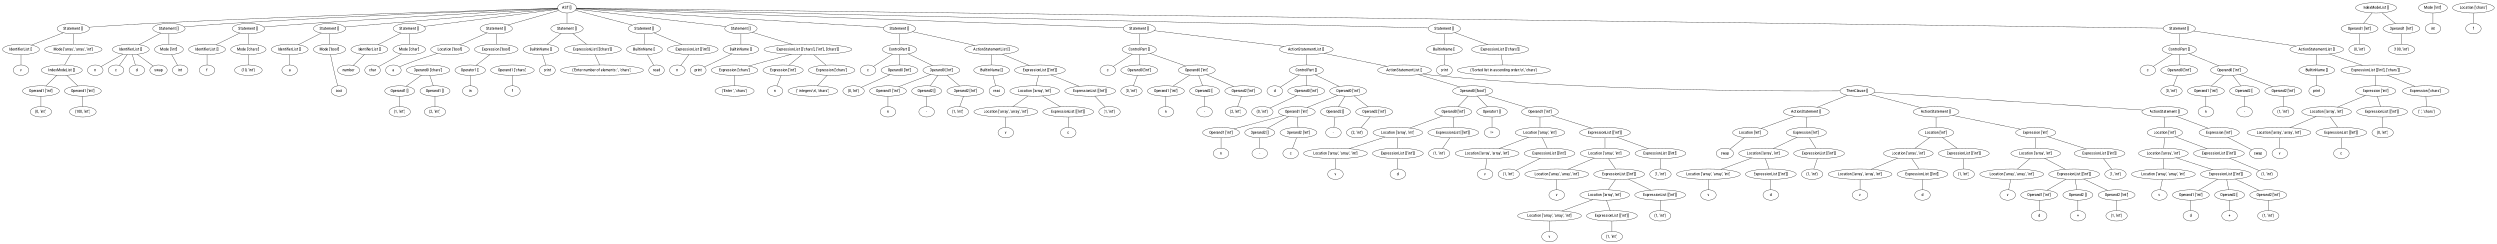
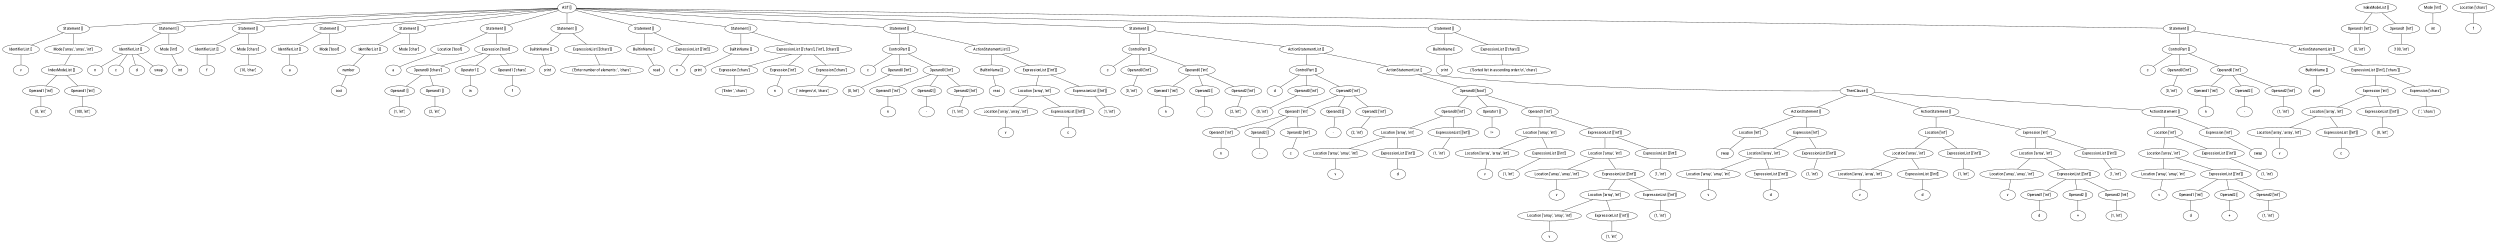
none -> (462, 60)
none -> (504, 60)
(248, 70) -> (248, 70)
(334, 70) -> (344, 81)
(373, 70) -> none
